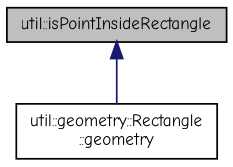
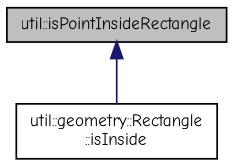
(117, 131) -> (117, 131)
